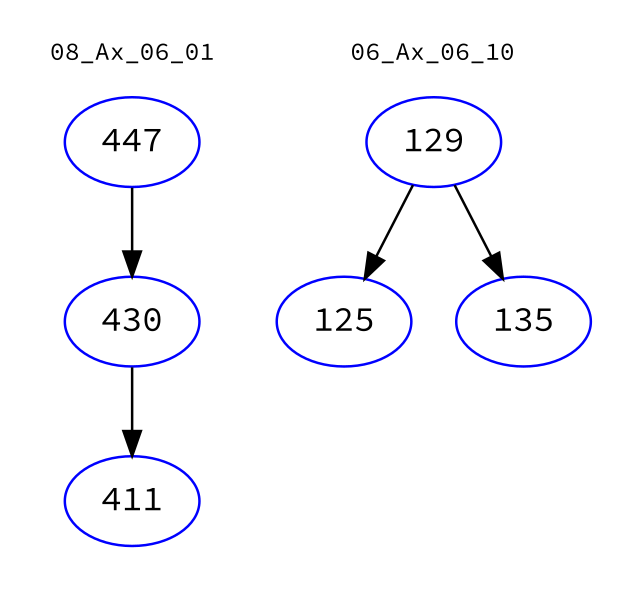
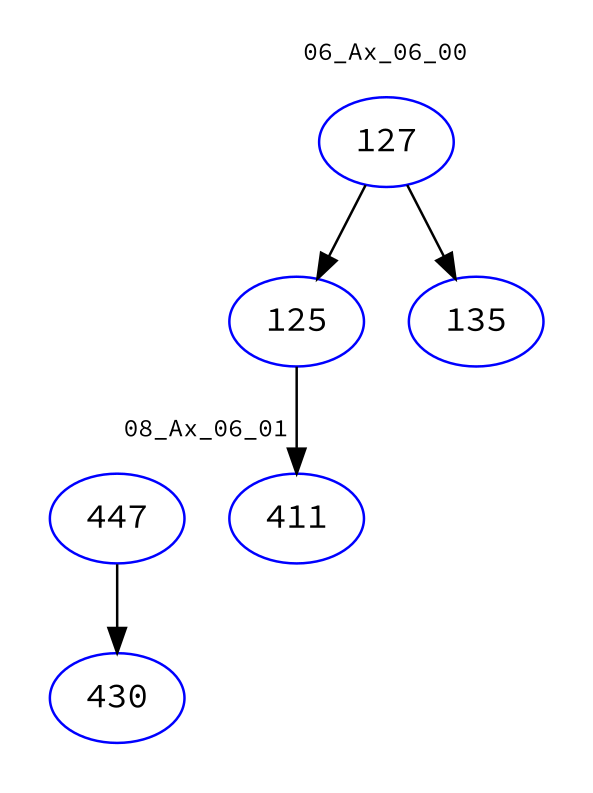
(434, 54) -> (386, 54)
(434, 142) -> (386, 142)
(132, 399) -> (297, 422)
